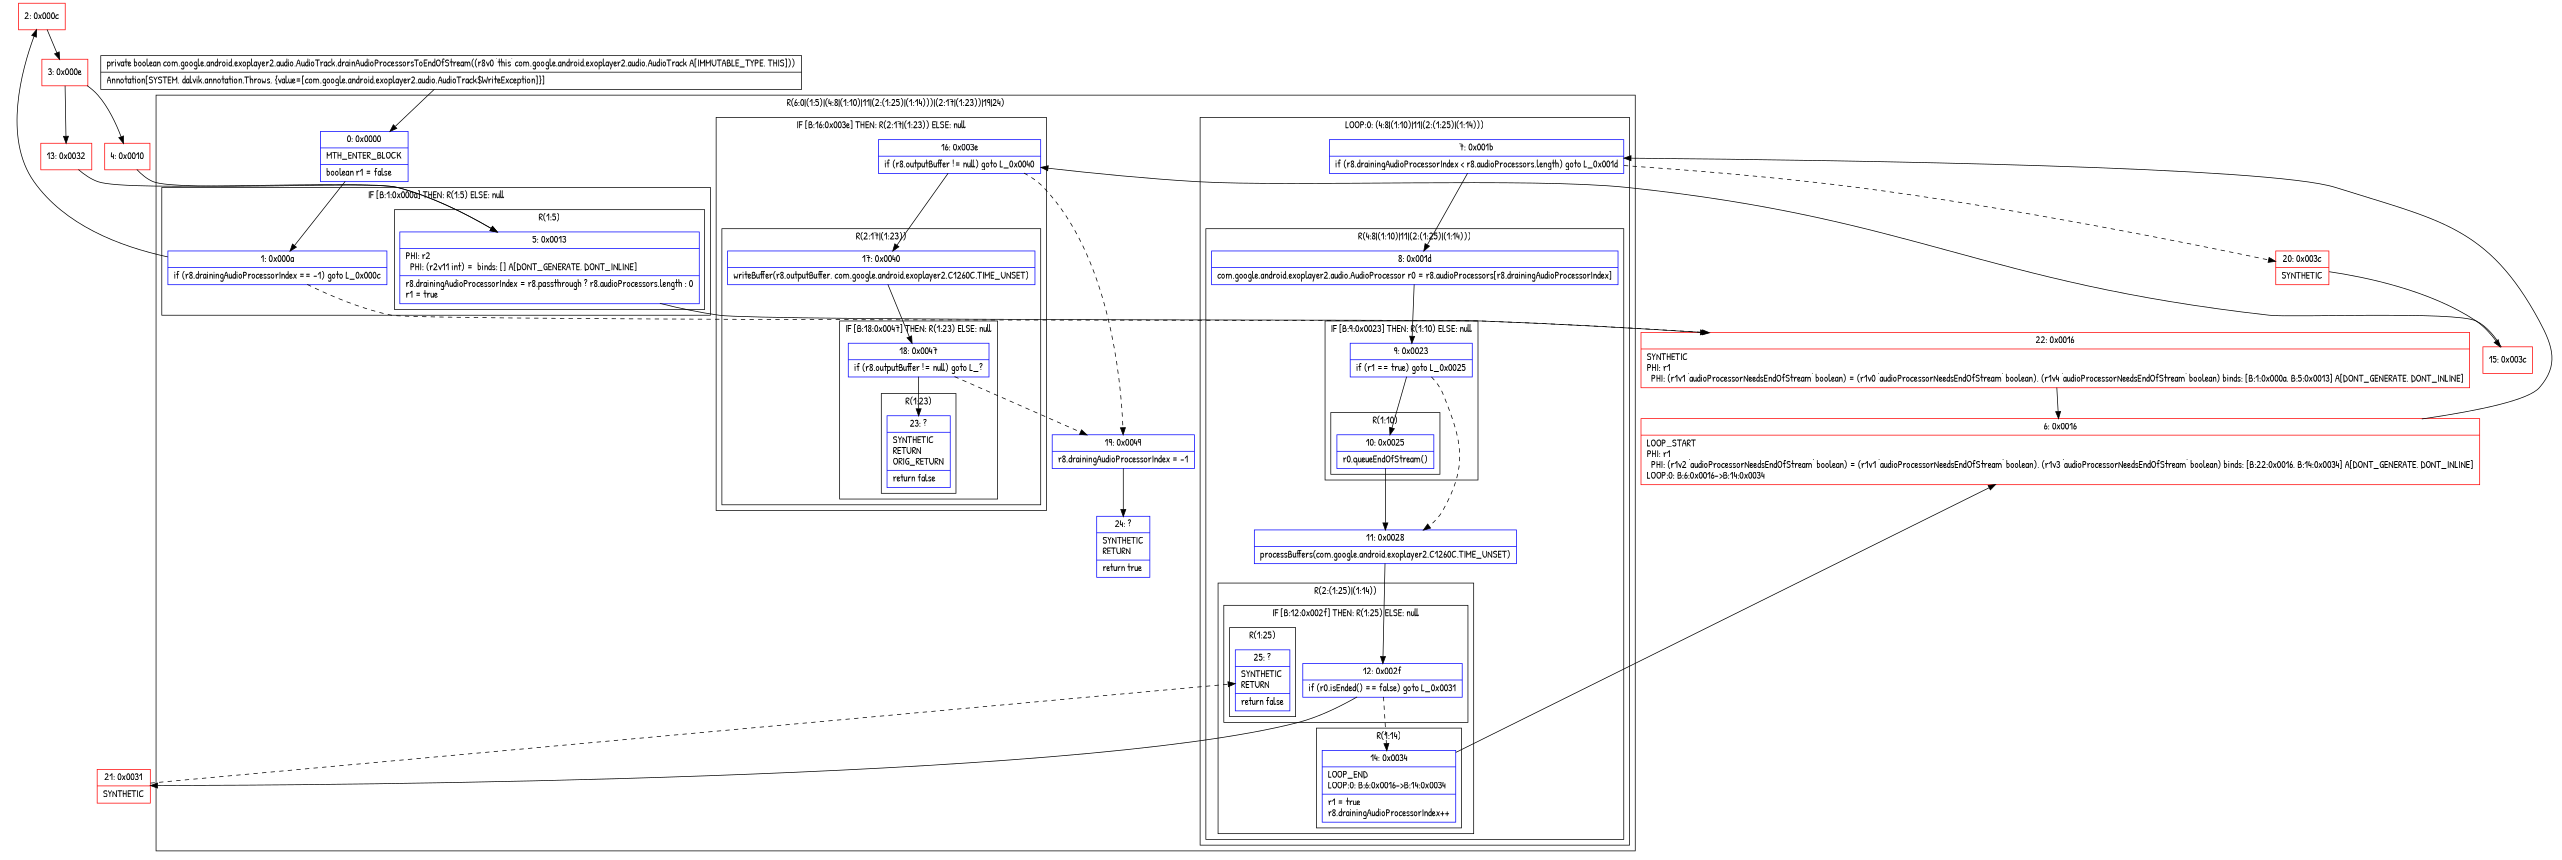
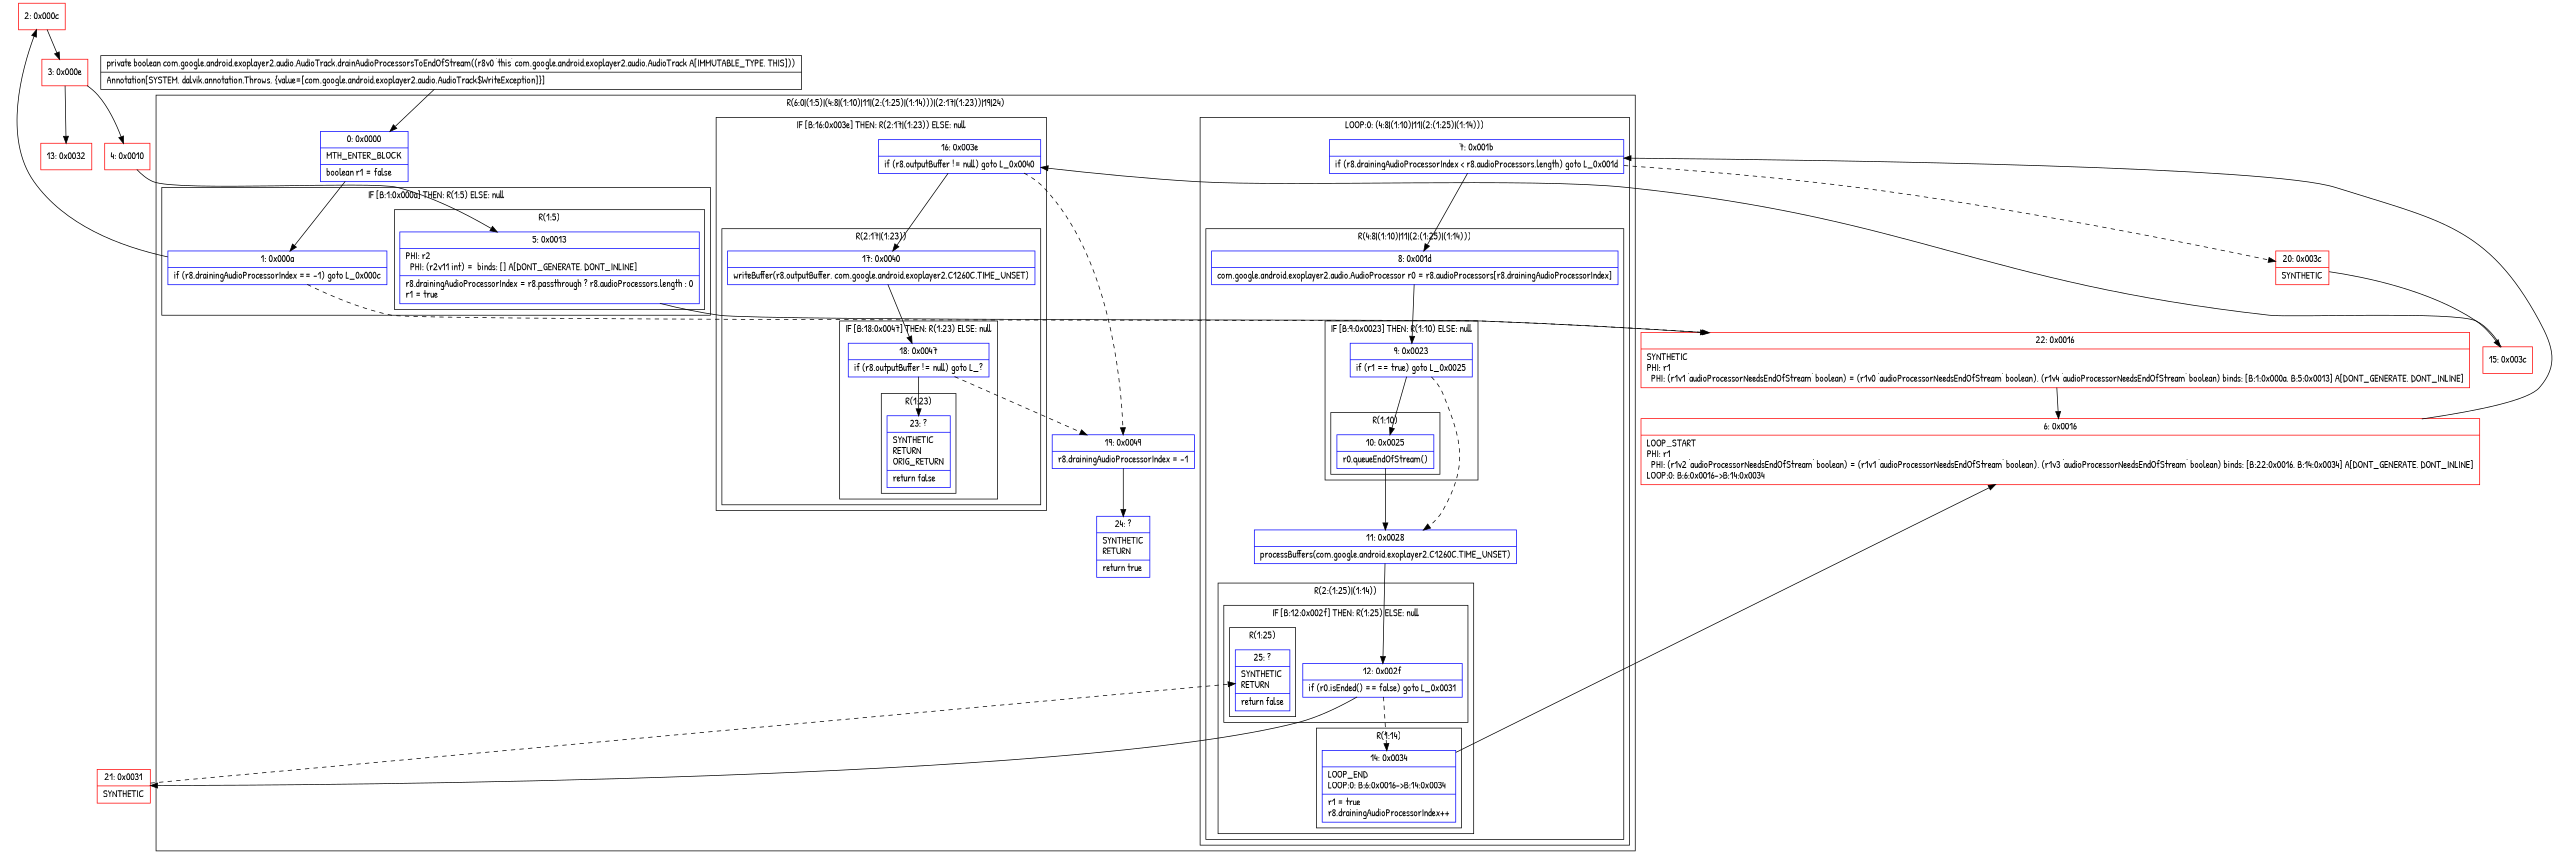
(287, 185) -> none
